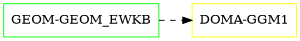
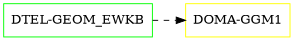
(81, 20) -> (78, 20)
